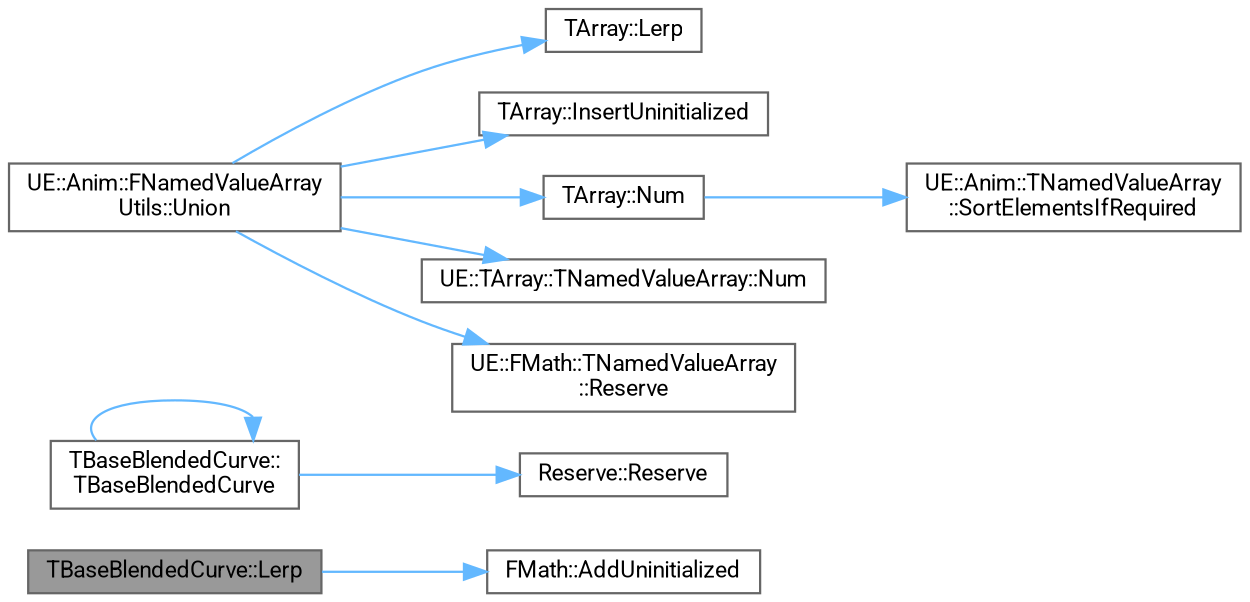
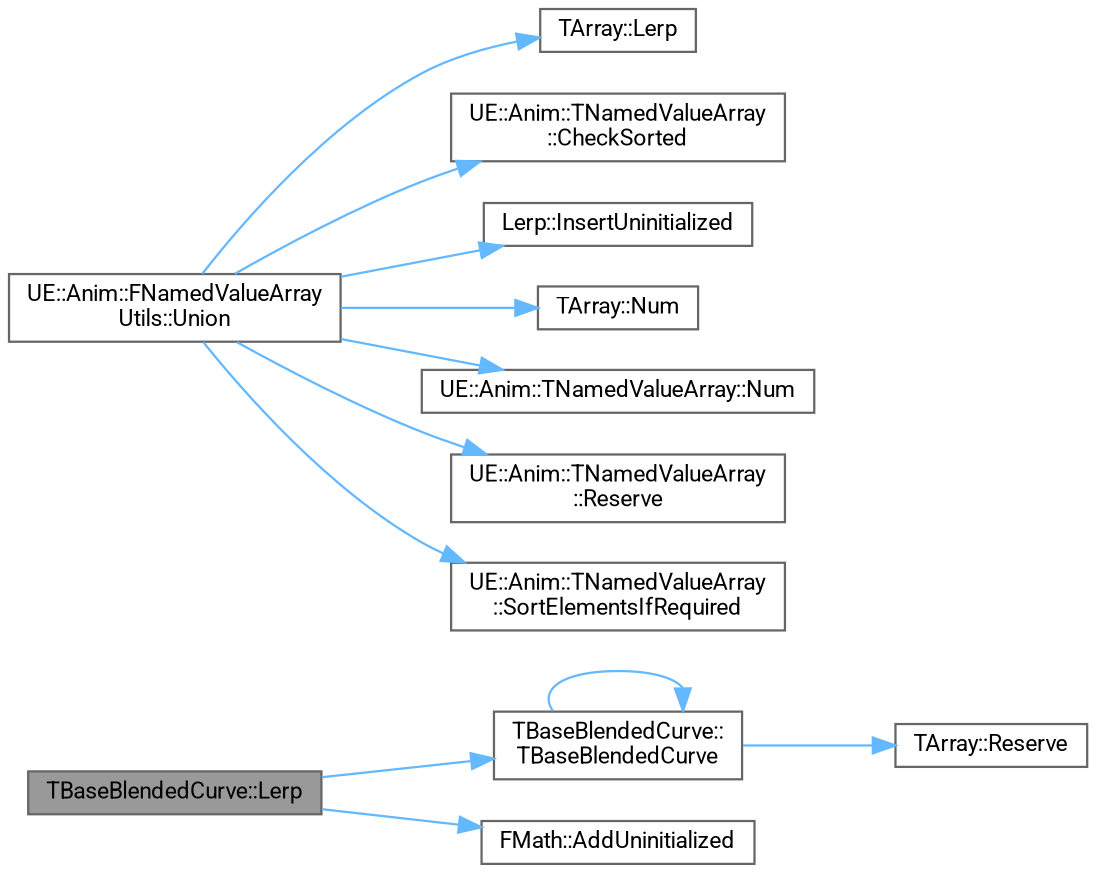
(624, 114) -> (618, 224)
none -> (618, 127)
(794, 197) -> (313, 460)
(624, 281) -> (618, 391)
(624, 378) -> (618, 488)
(624, 475) -> (991, 745)
none -> (396, 769)
